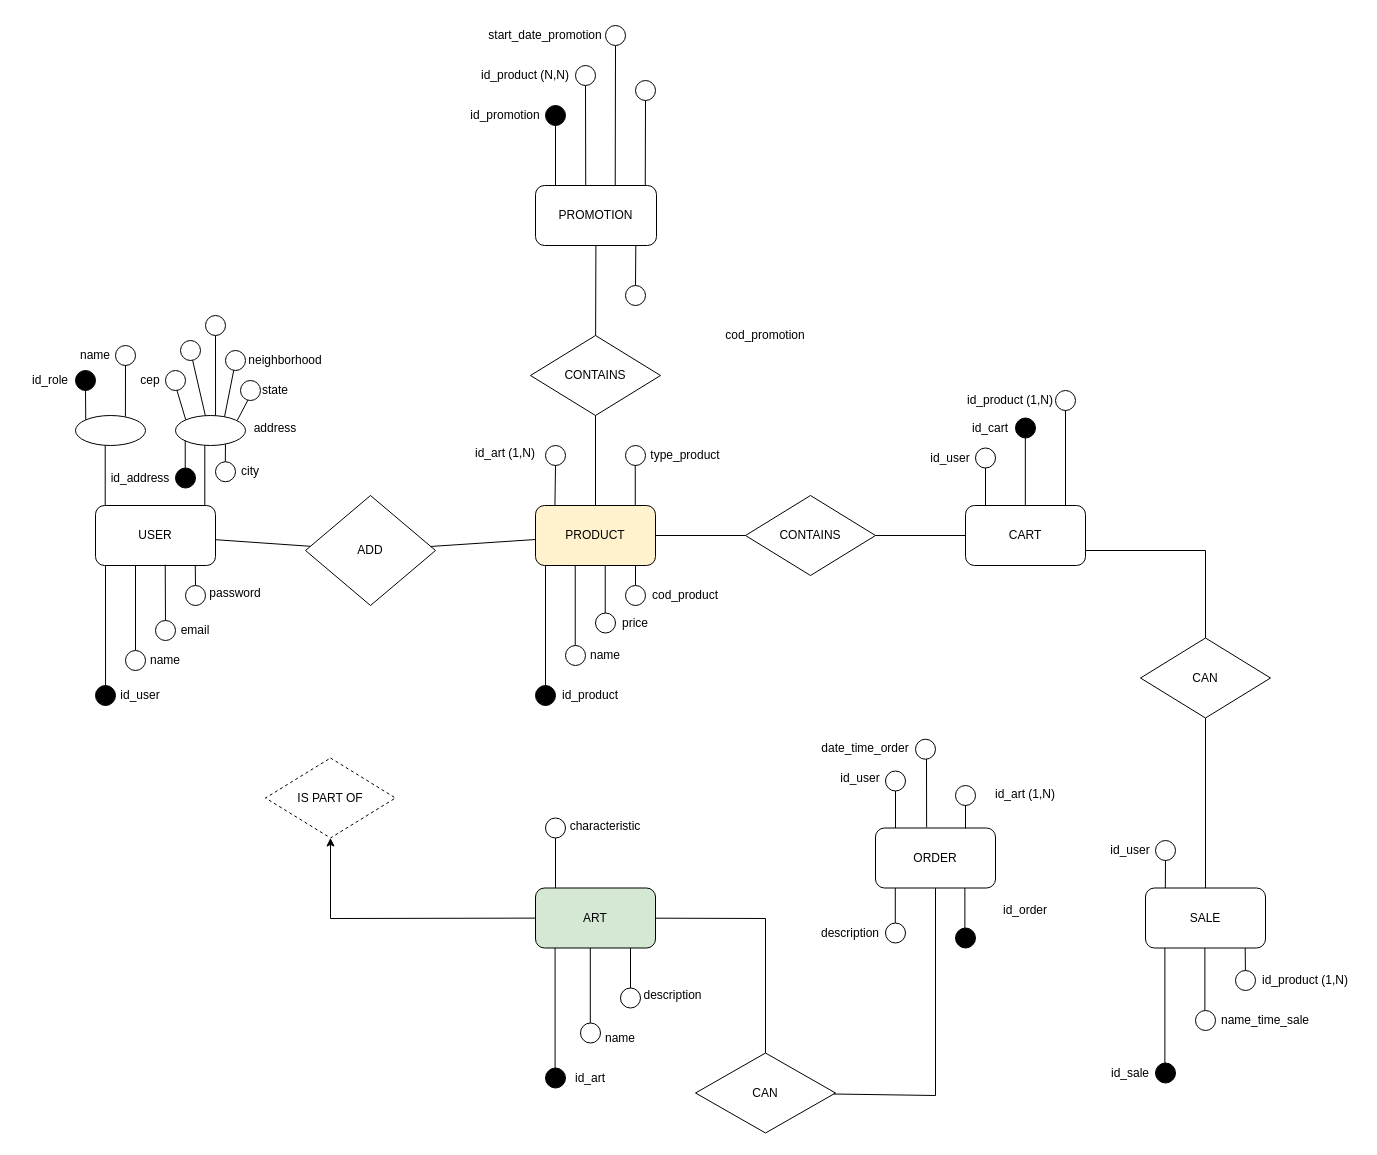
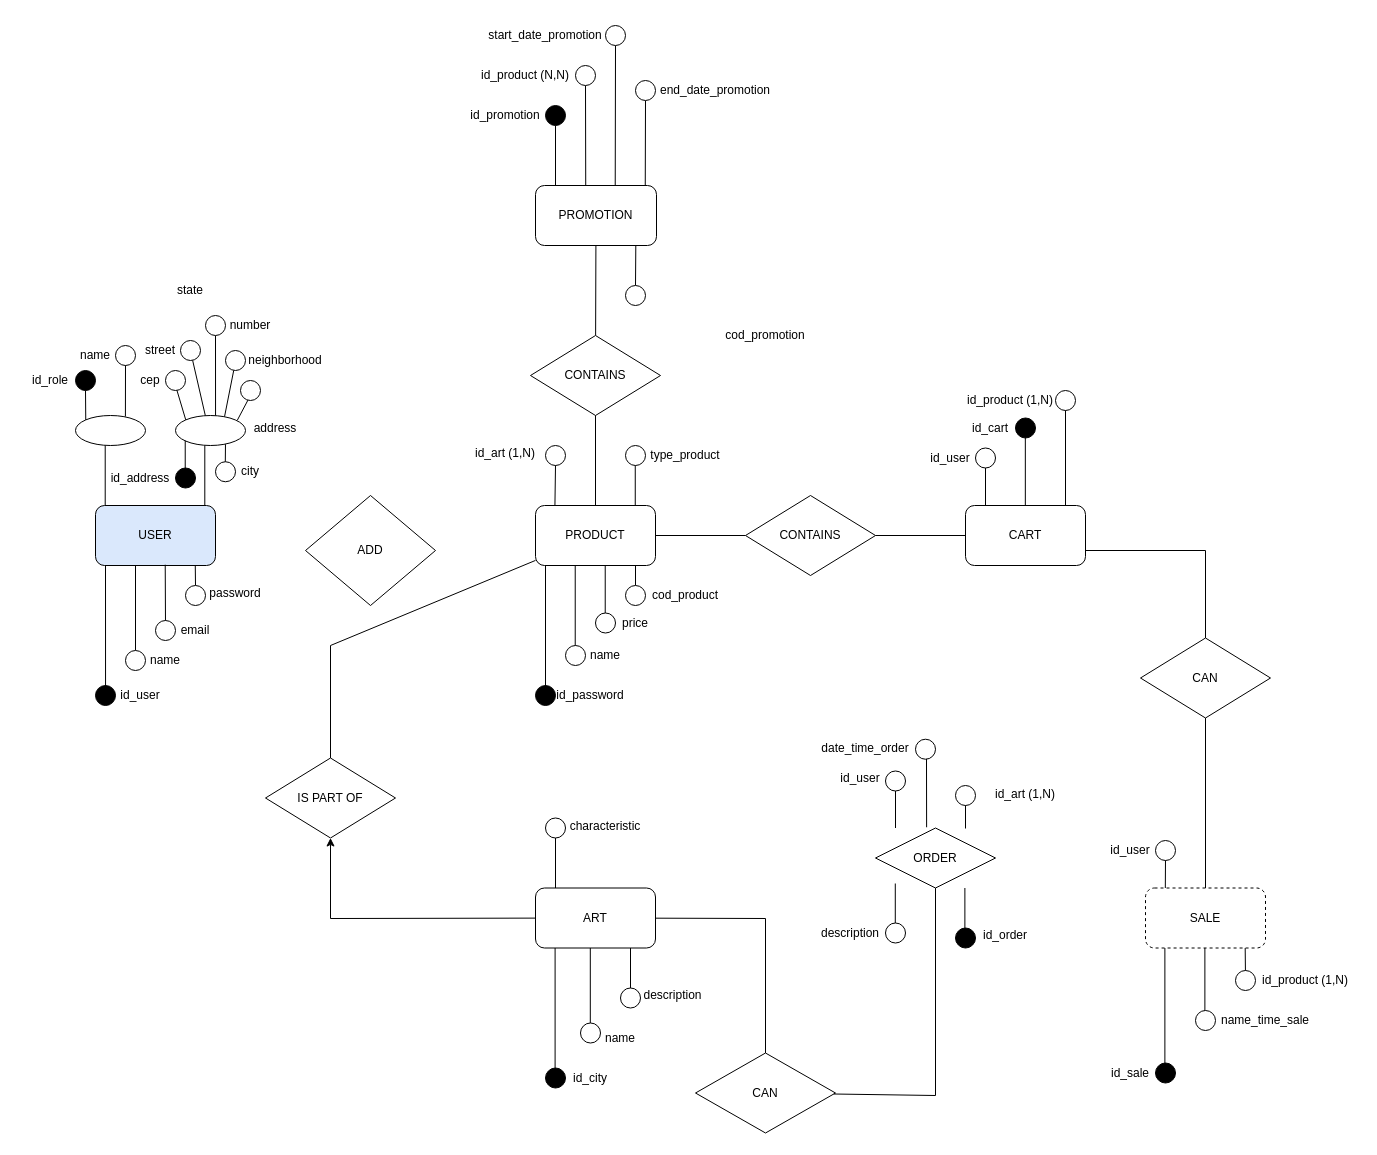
none -> (716, 91)
none -> (251, 326)
none -> (161, 351)
(276, 391) -> (191, 291)
(156, 536) -> (156, 536)
(596, 536) -> (596, 536)
(262, 543) -> none
(483, 543) -> none
none -> (382, 624)
(591, 696) -> (591, 696)
(331, 798) -> (331, 798)
(936, 858) -> (936, 858)
(1026, 911) -> (1006, 936)
(596, 918) -> (596, 918)
(1206, 918) -> (1206, 918)
(591, 1079) -> (591, 1079)
